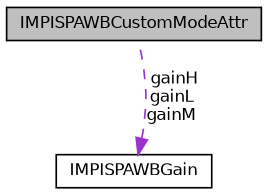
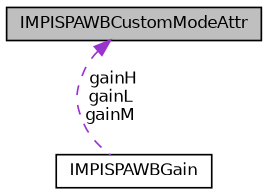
(146, 89) -> (78, 106)
